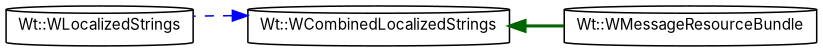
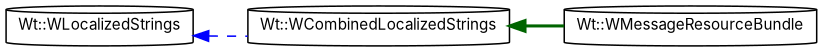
(213, 16) -> (228, 36)
